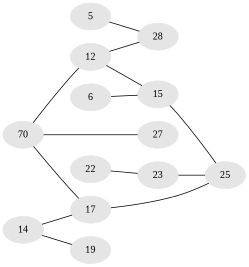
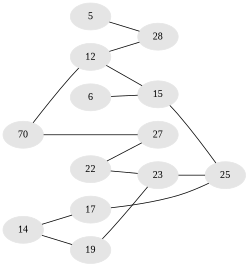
none -> (124, 152)
(56, 173) -> none
none -> (125, 213)
